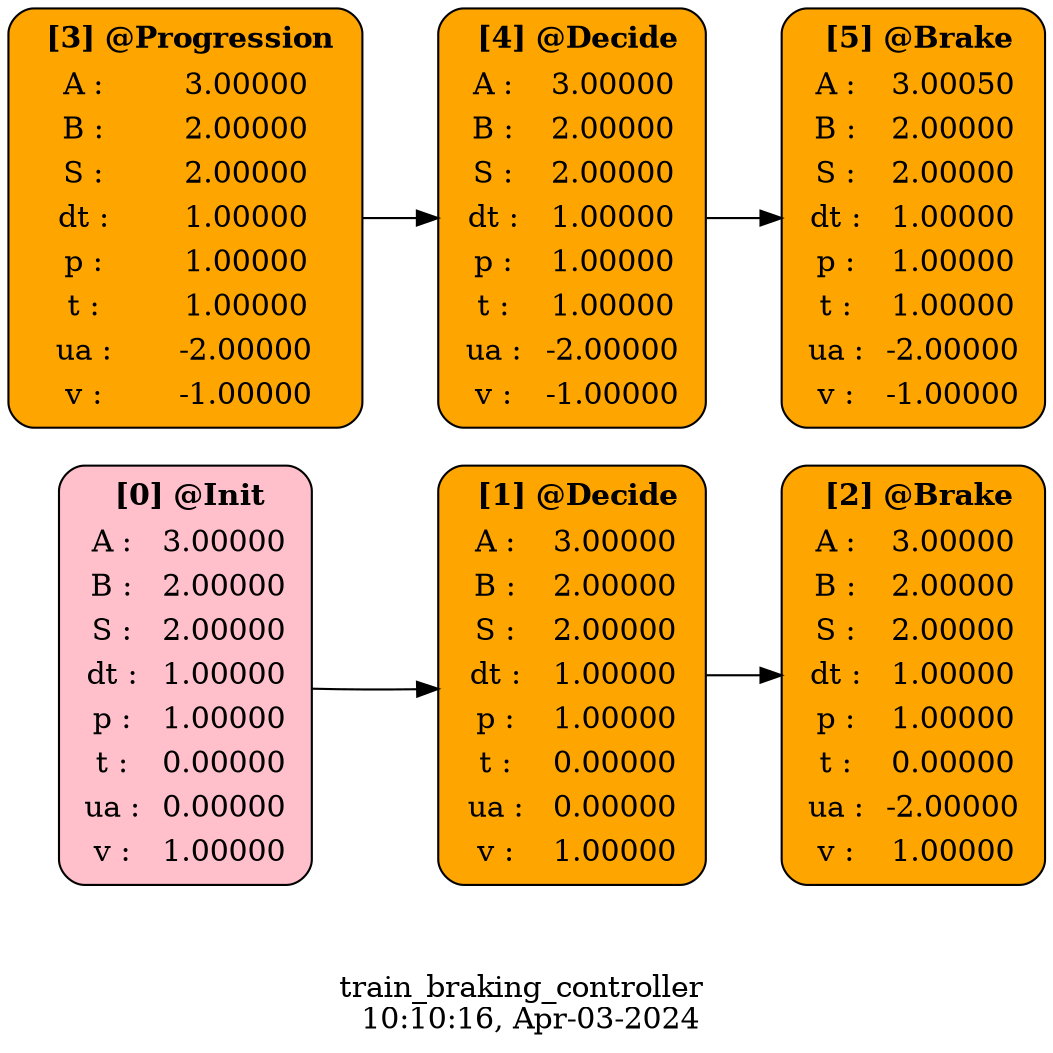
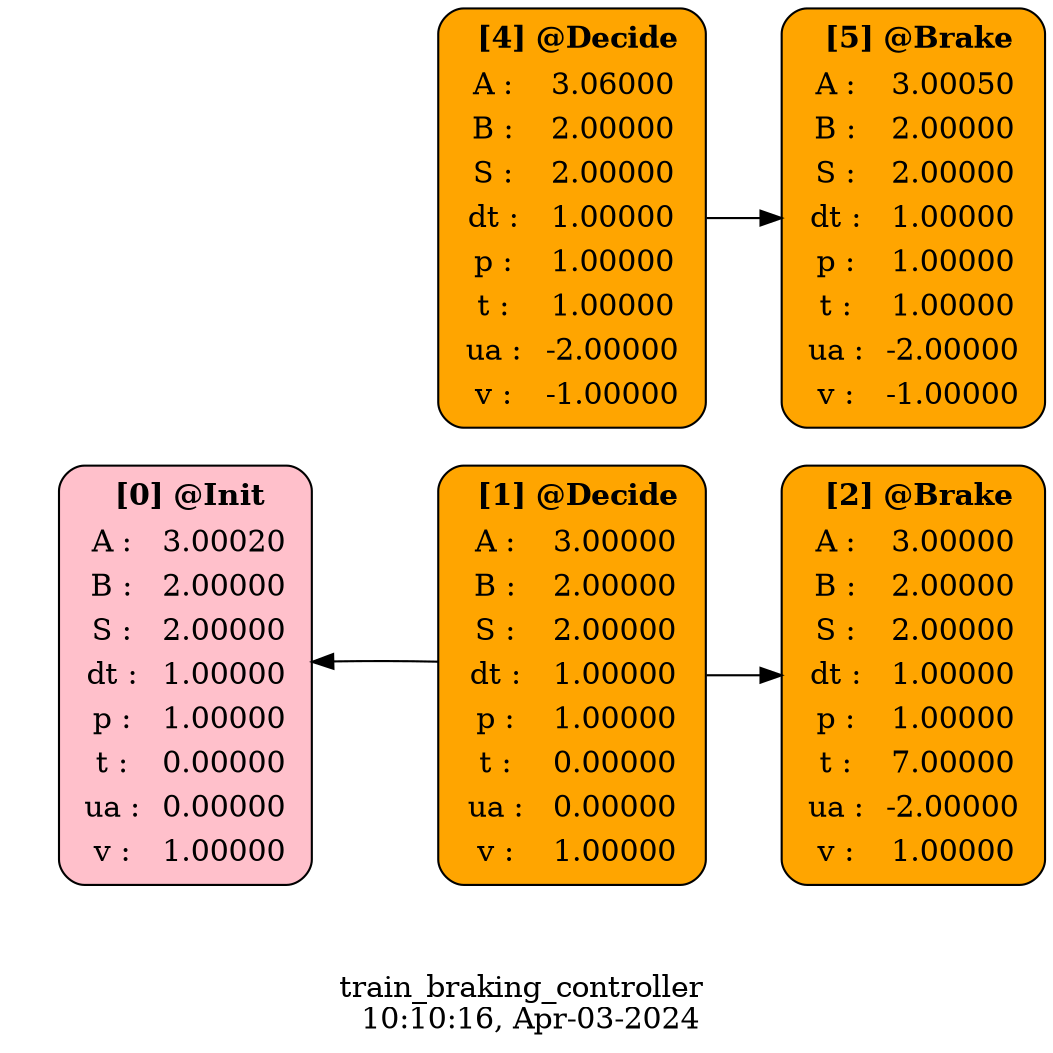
(613, 85) -> (613, 85)
(185, 218) -> none
(224, 543) -> (224, 543)
(365, 689) -> (386, 661)
(953, 764) -> (953, 764)
